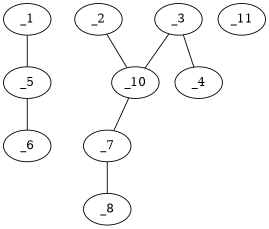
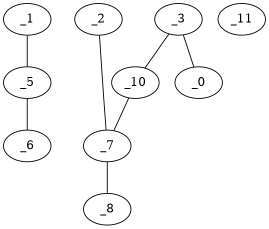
(117, 51) -> (103, 83)
(199, 83) -> (199, 83)
